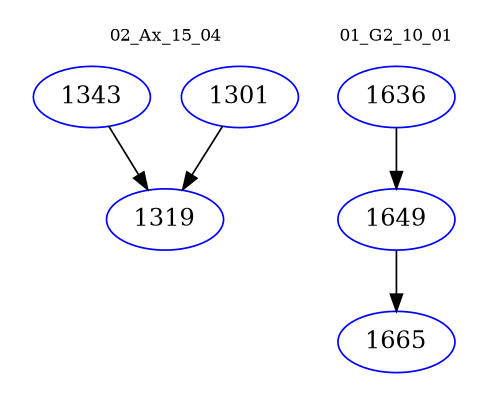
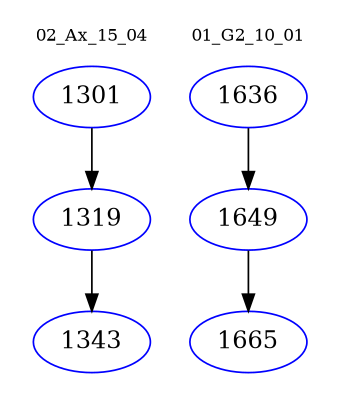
(124, 151) -> (92, 272)
